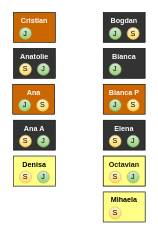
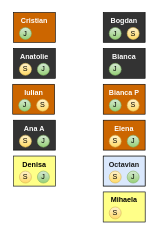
(34, 93) -> (34, 93)
(125, 135) -> (125, 135)
(125, 171) -> (125, 171)
